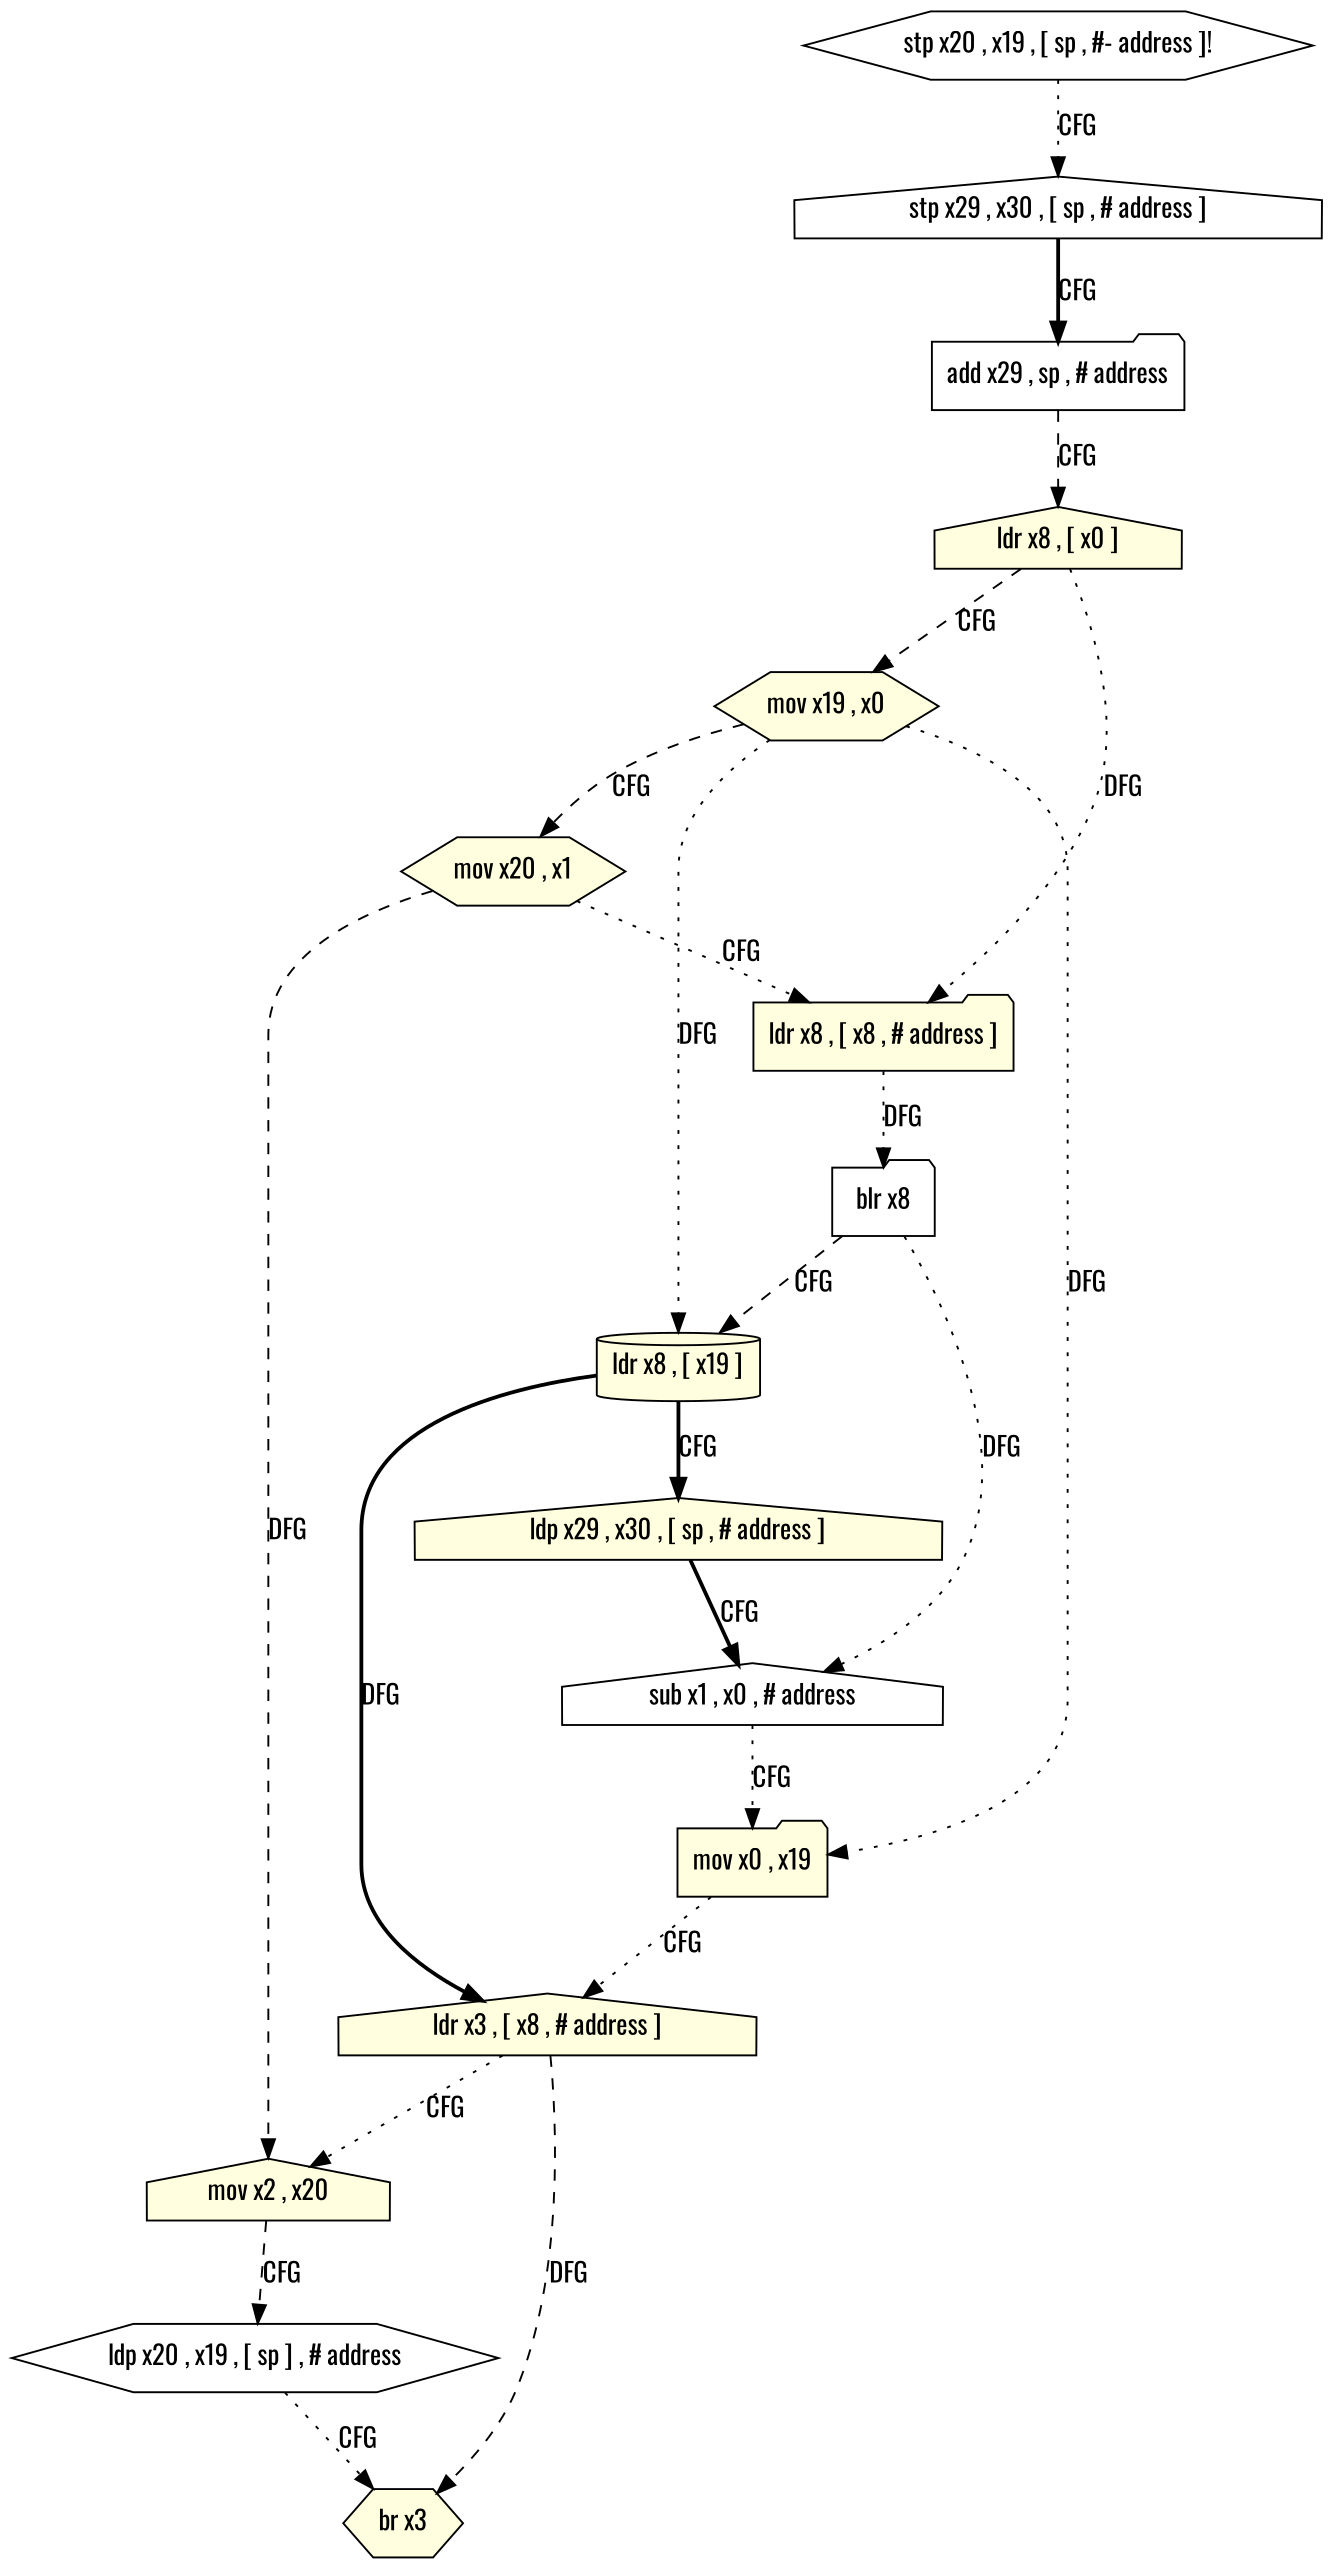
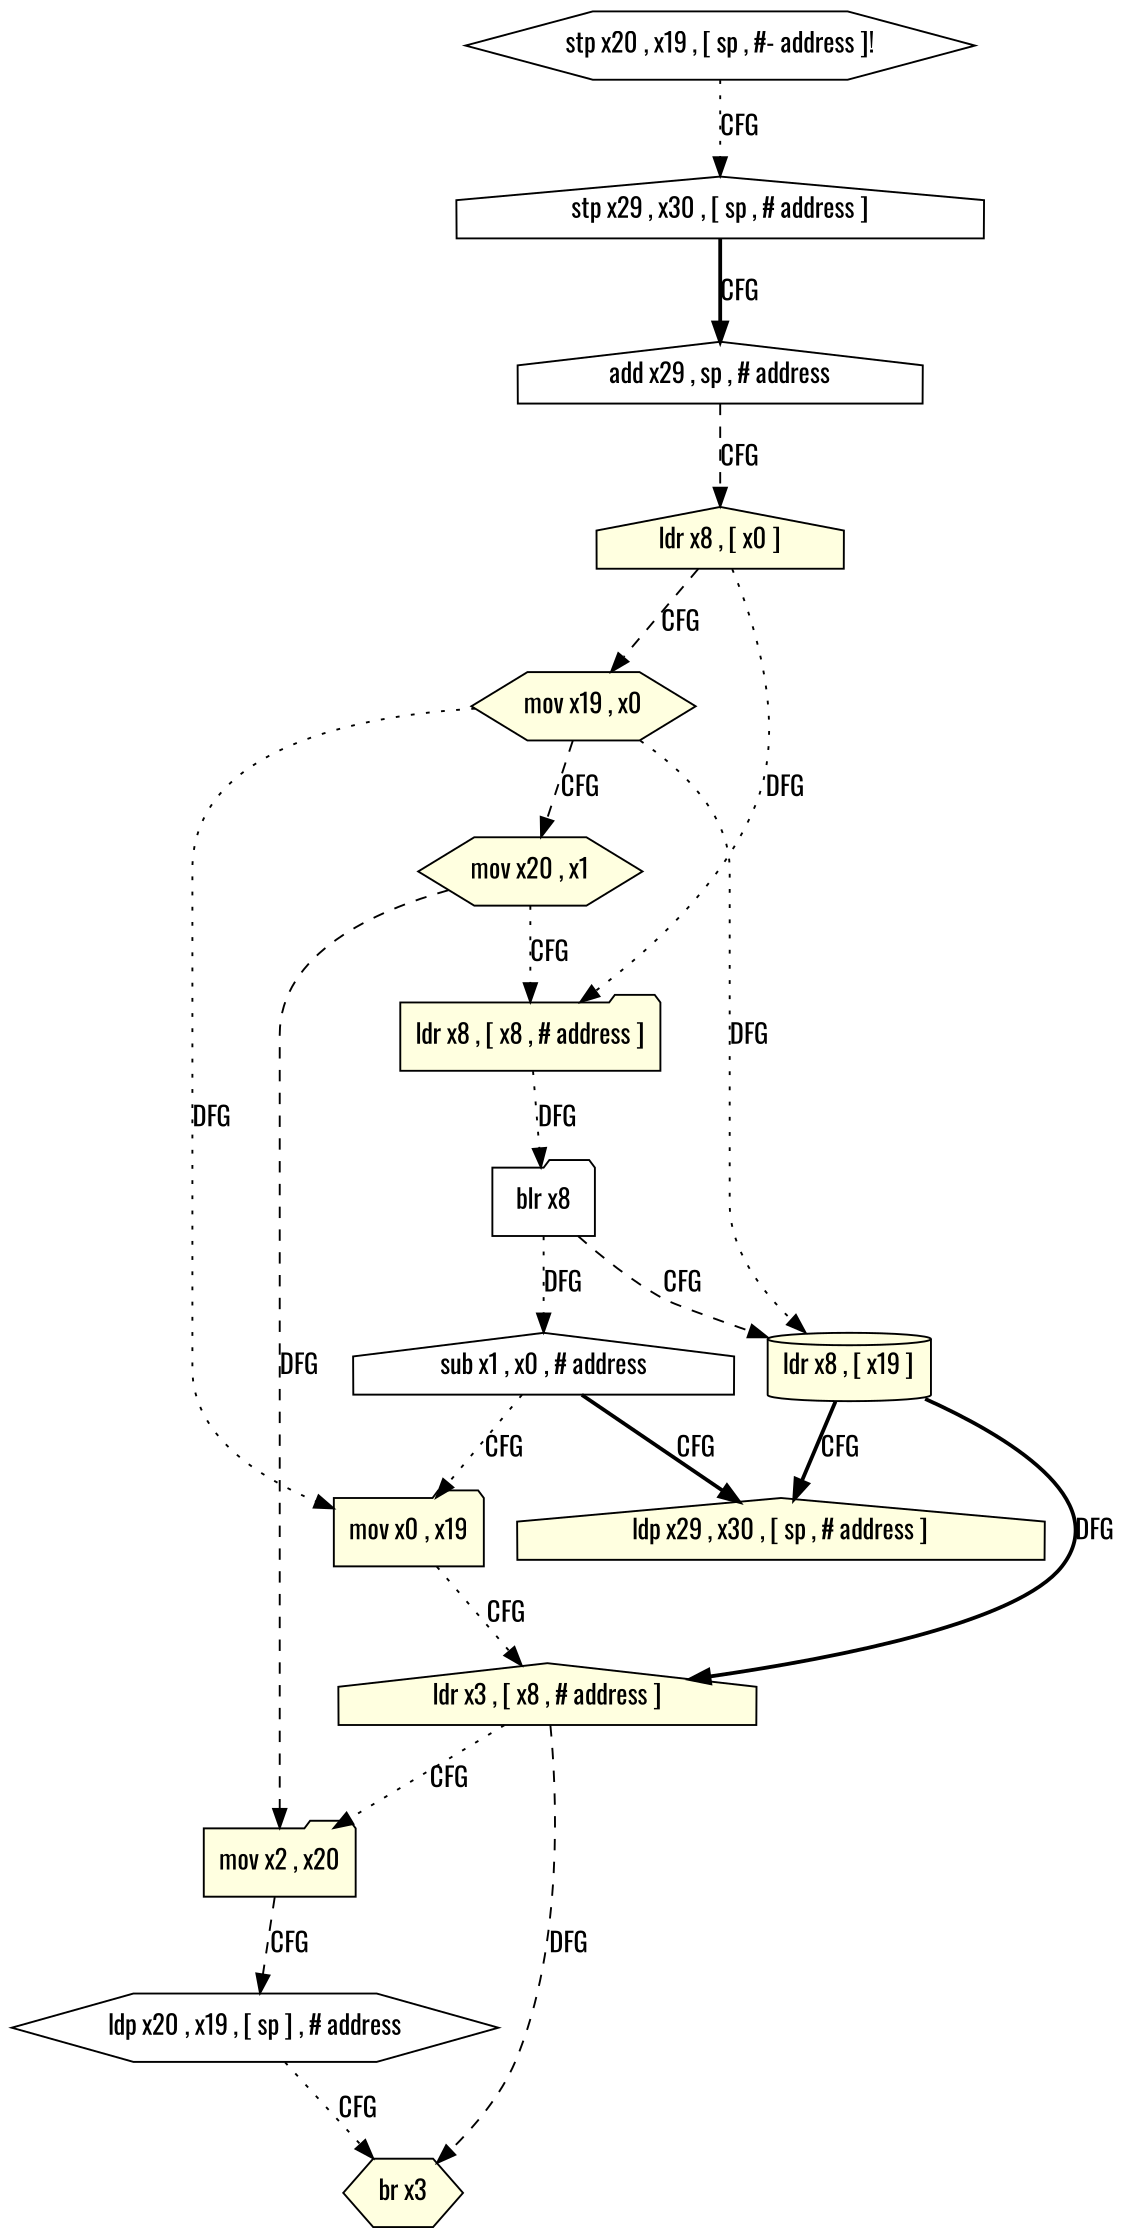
(1058, 376) -> (720, 376)
(710, 1603) -> (652, 1443)
(268, 2193) -> (280, 1863)
